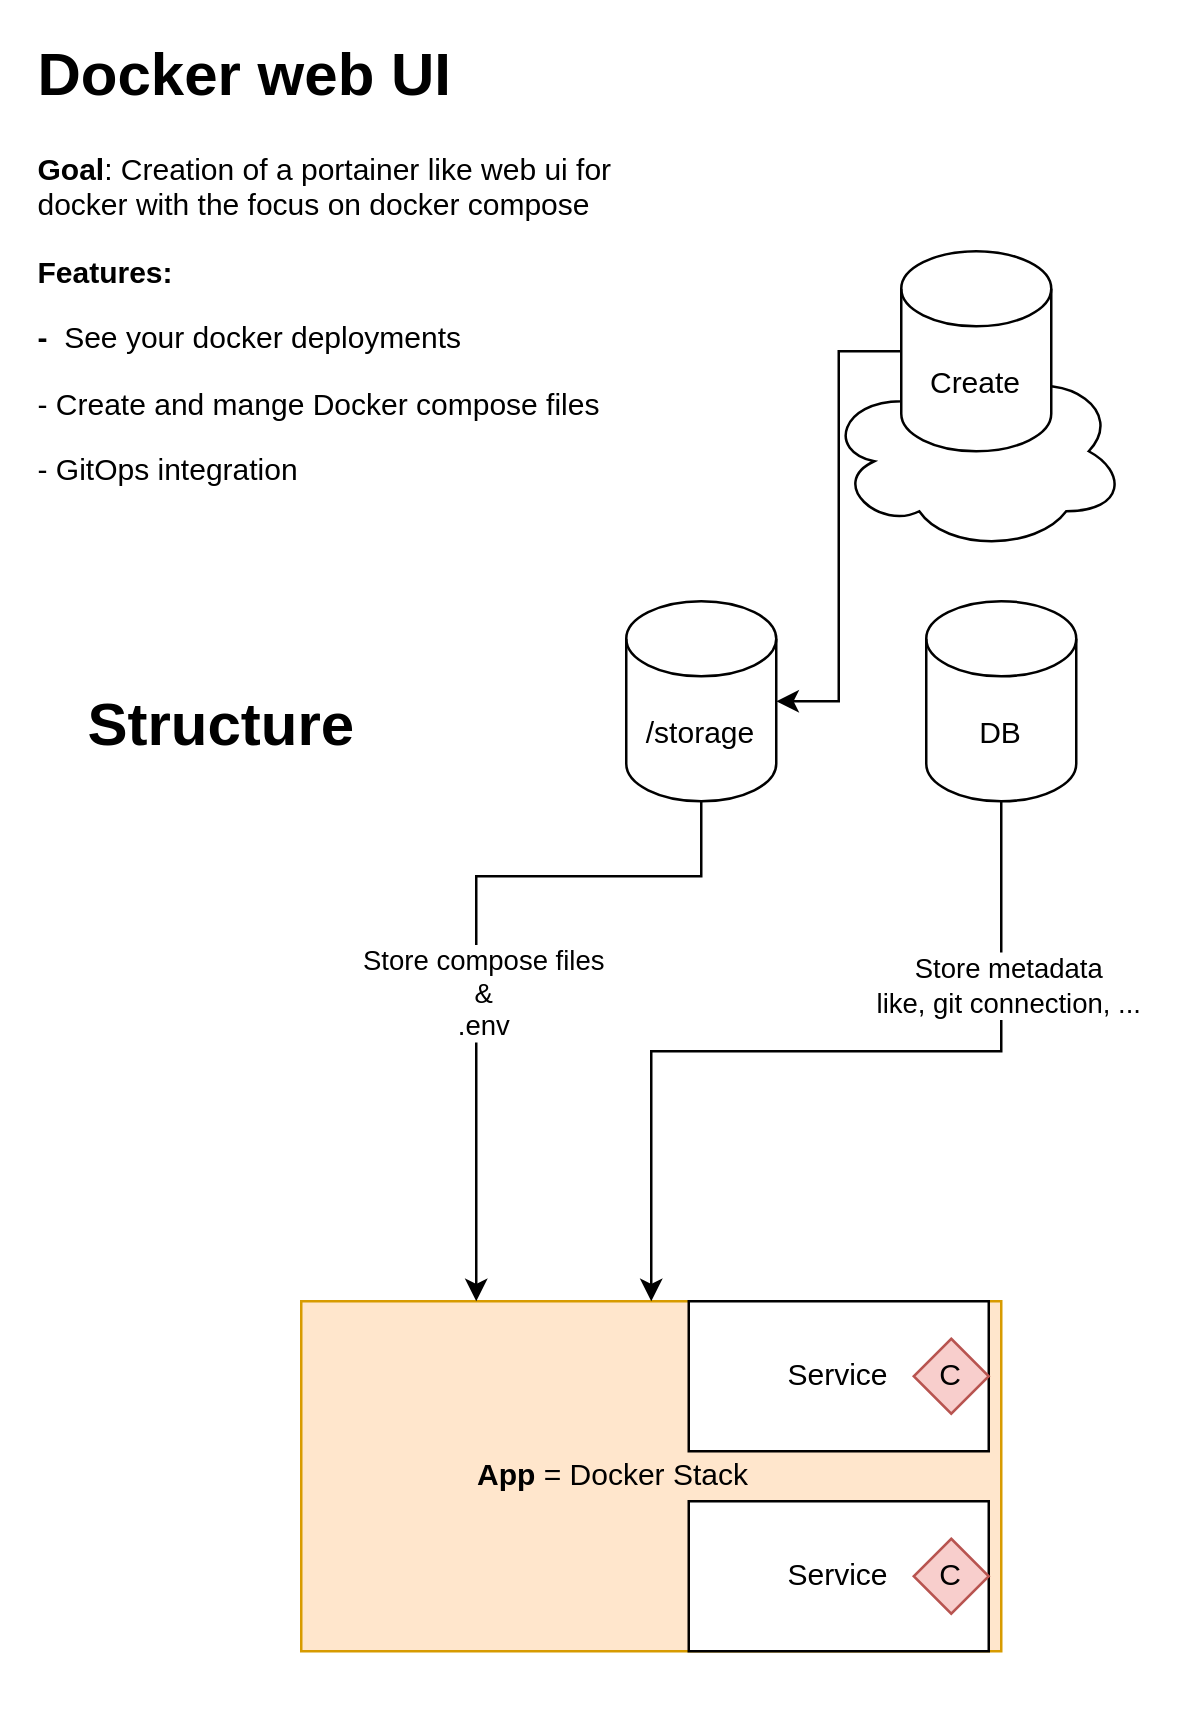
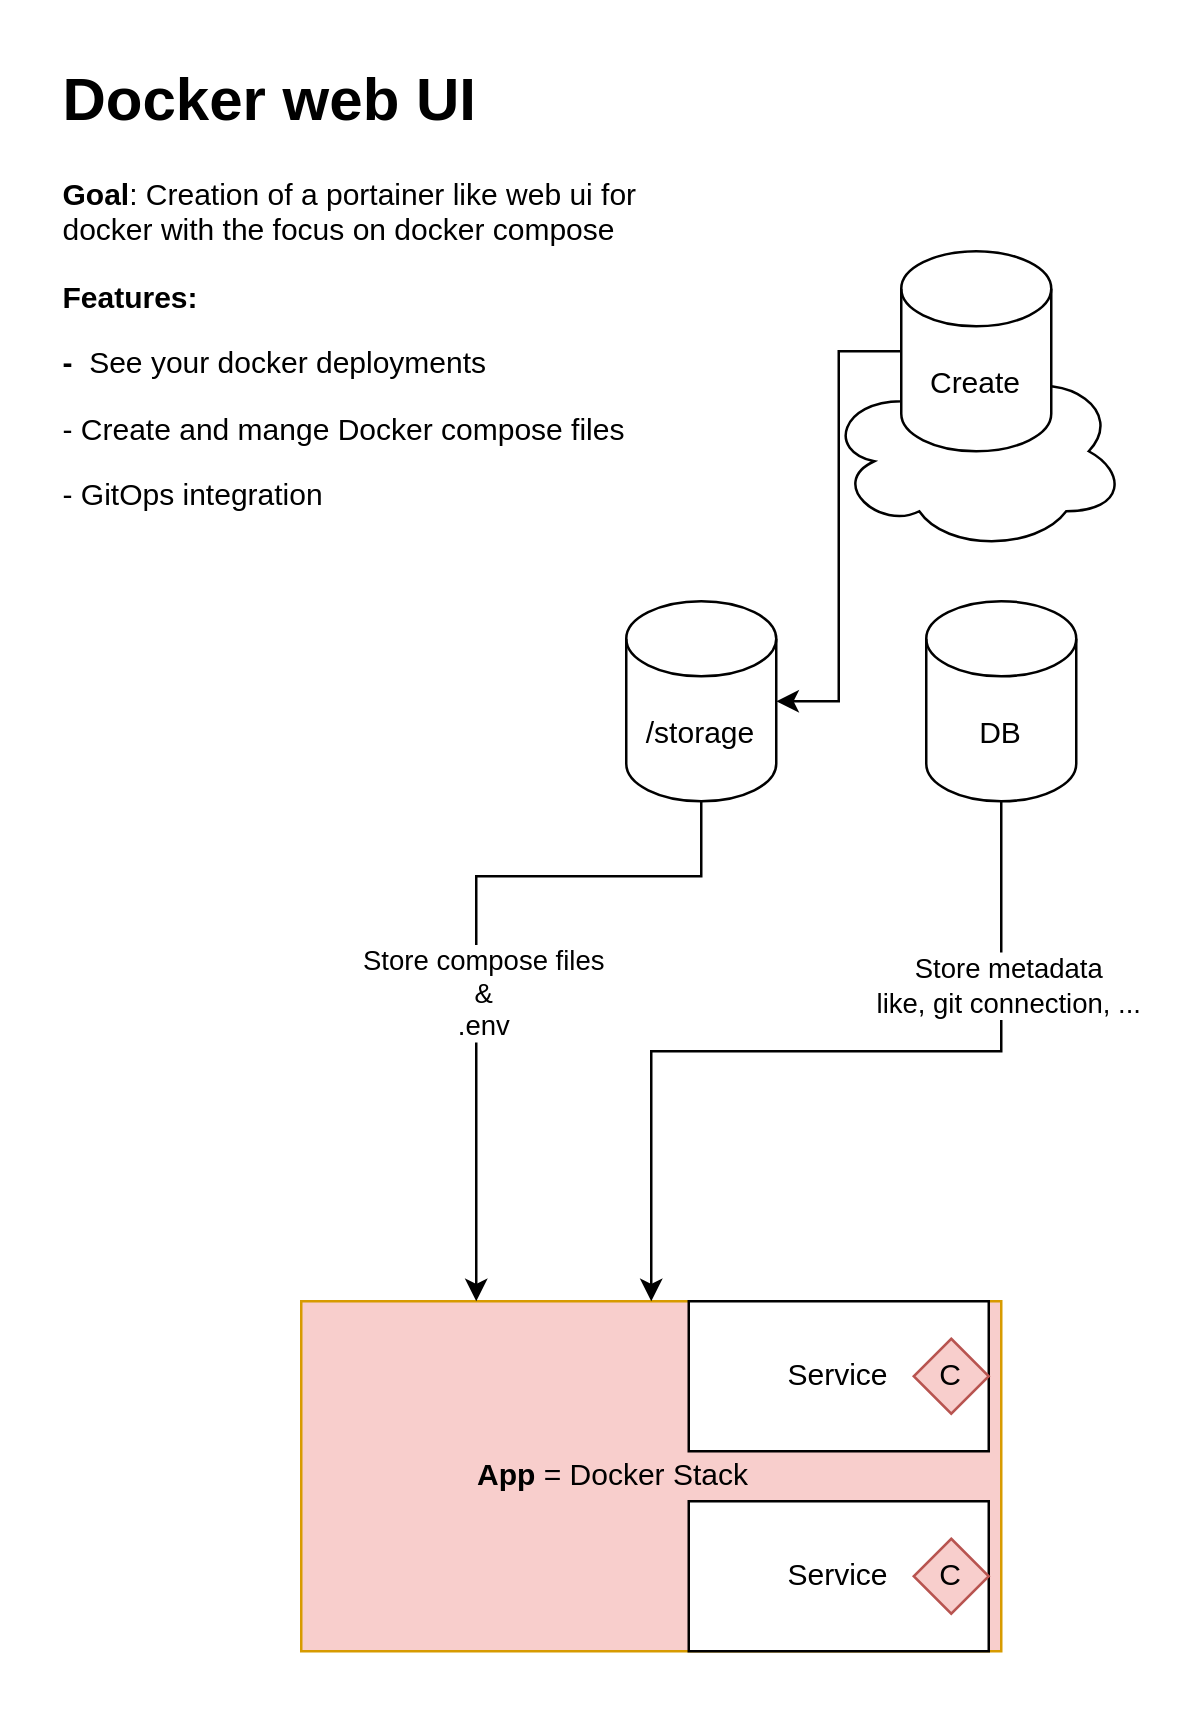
(364, 301) -> (389, 326)
(314, 726) -> none
(651, 1476) -> (651, 1476)
